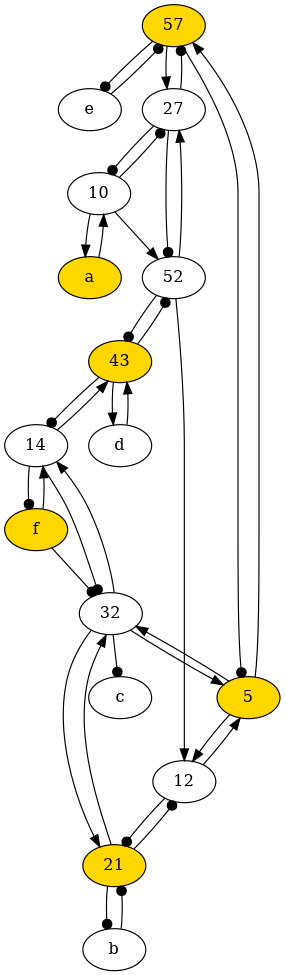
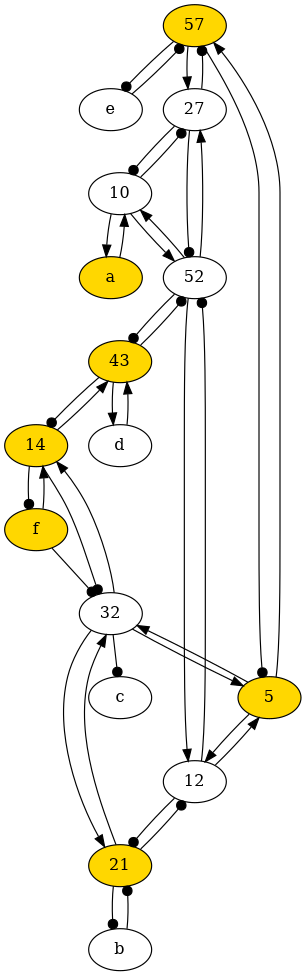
none -> (167, 238)
(36, 446) -> (36, 446)
none -> (205, 534)
